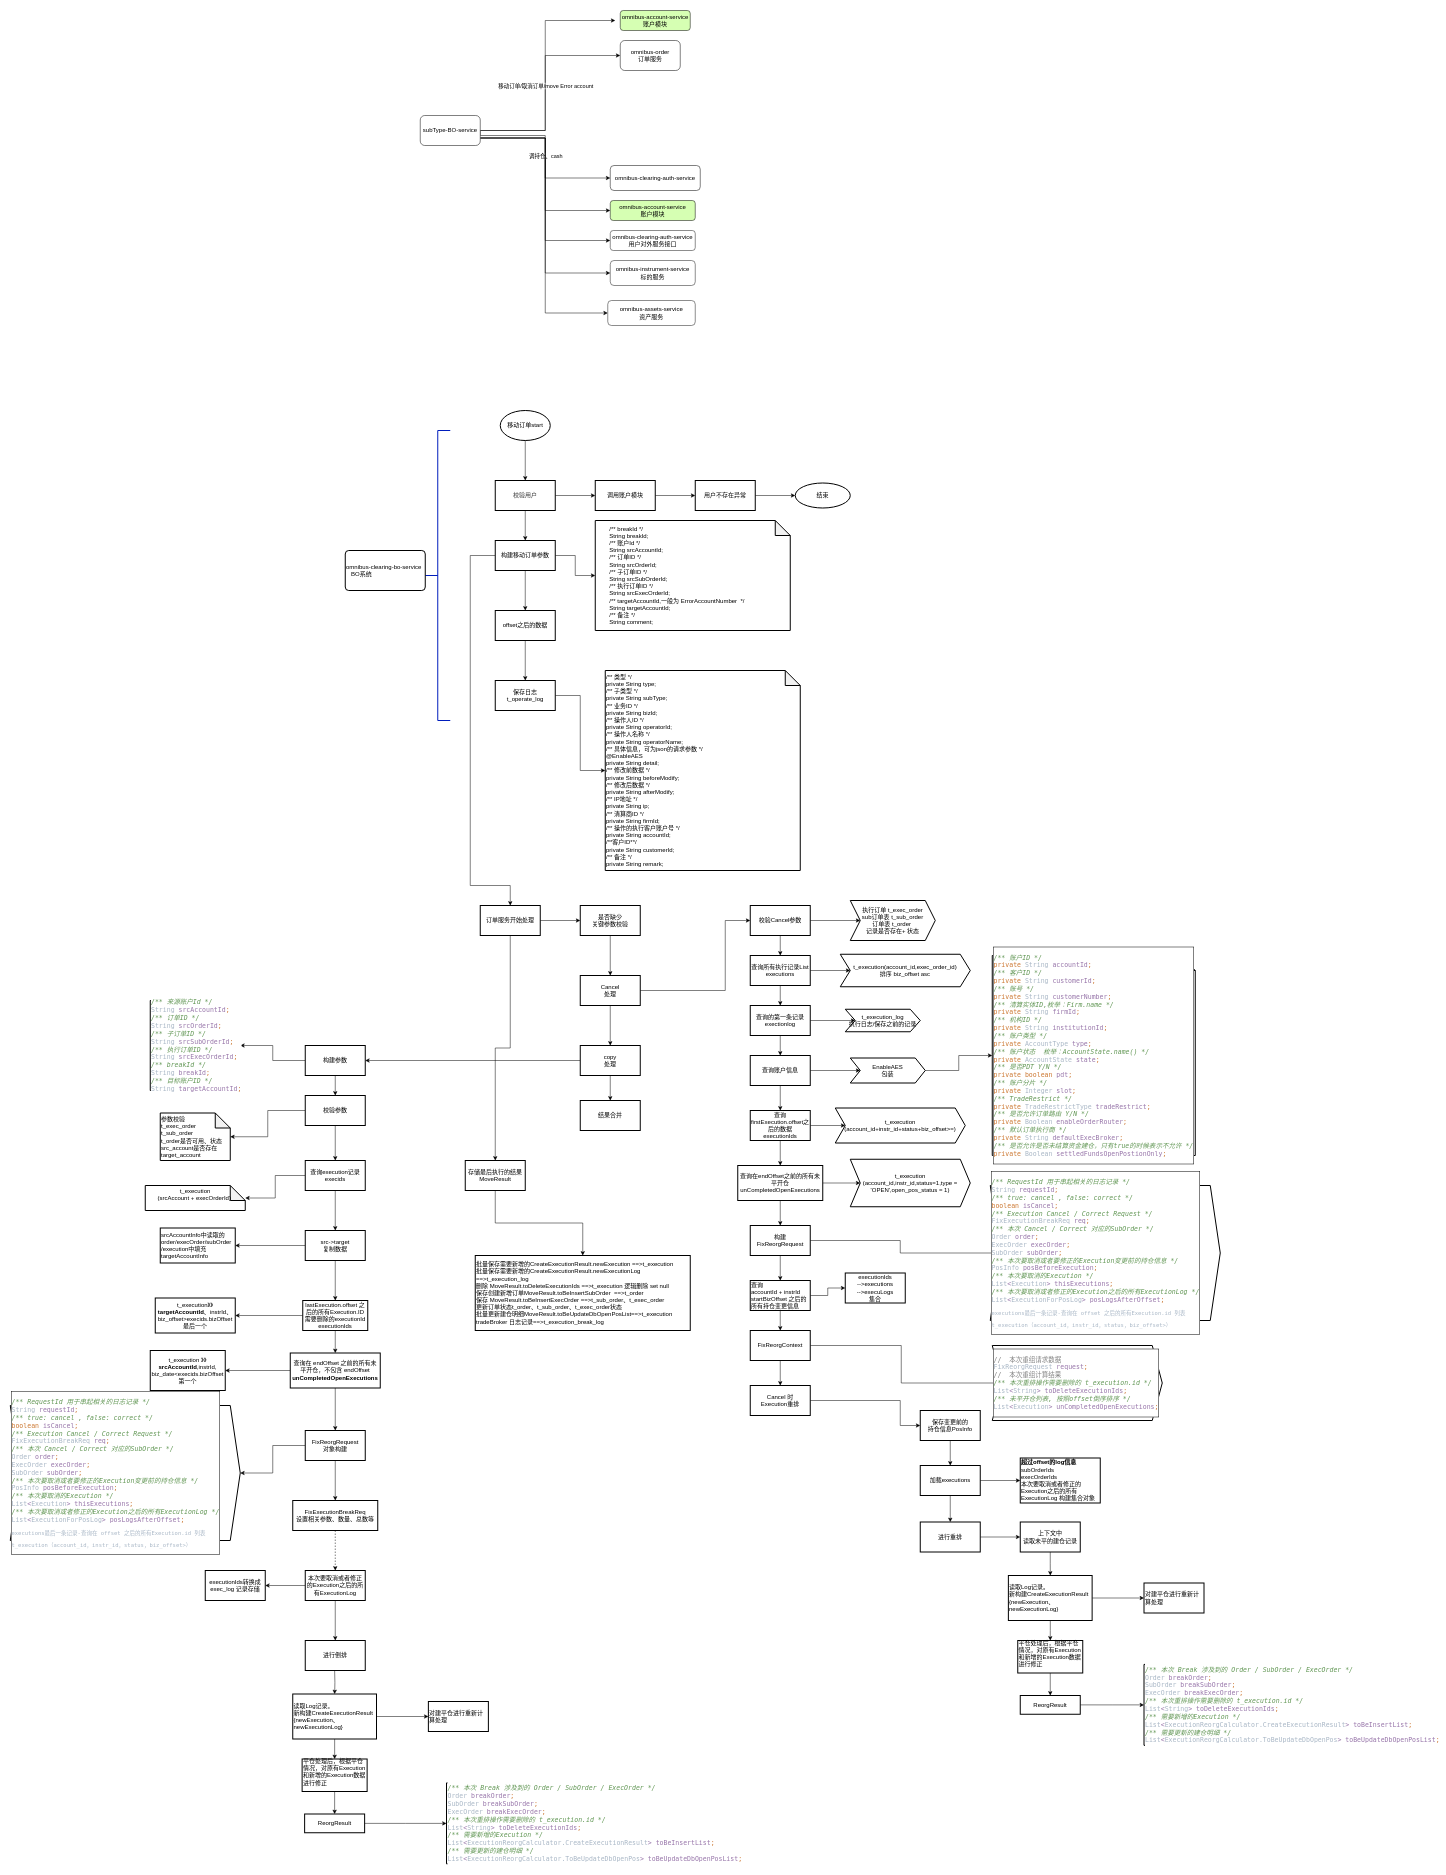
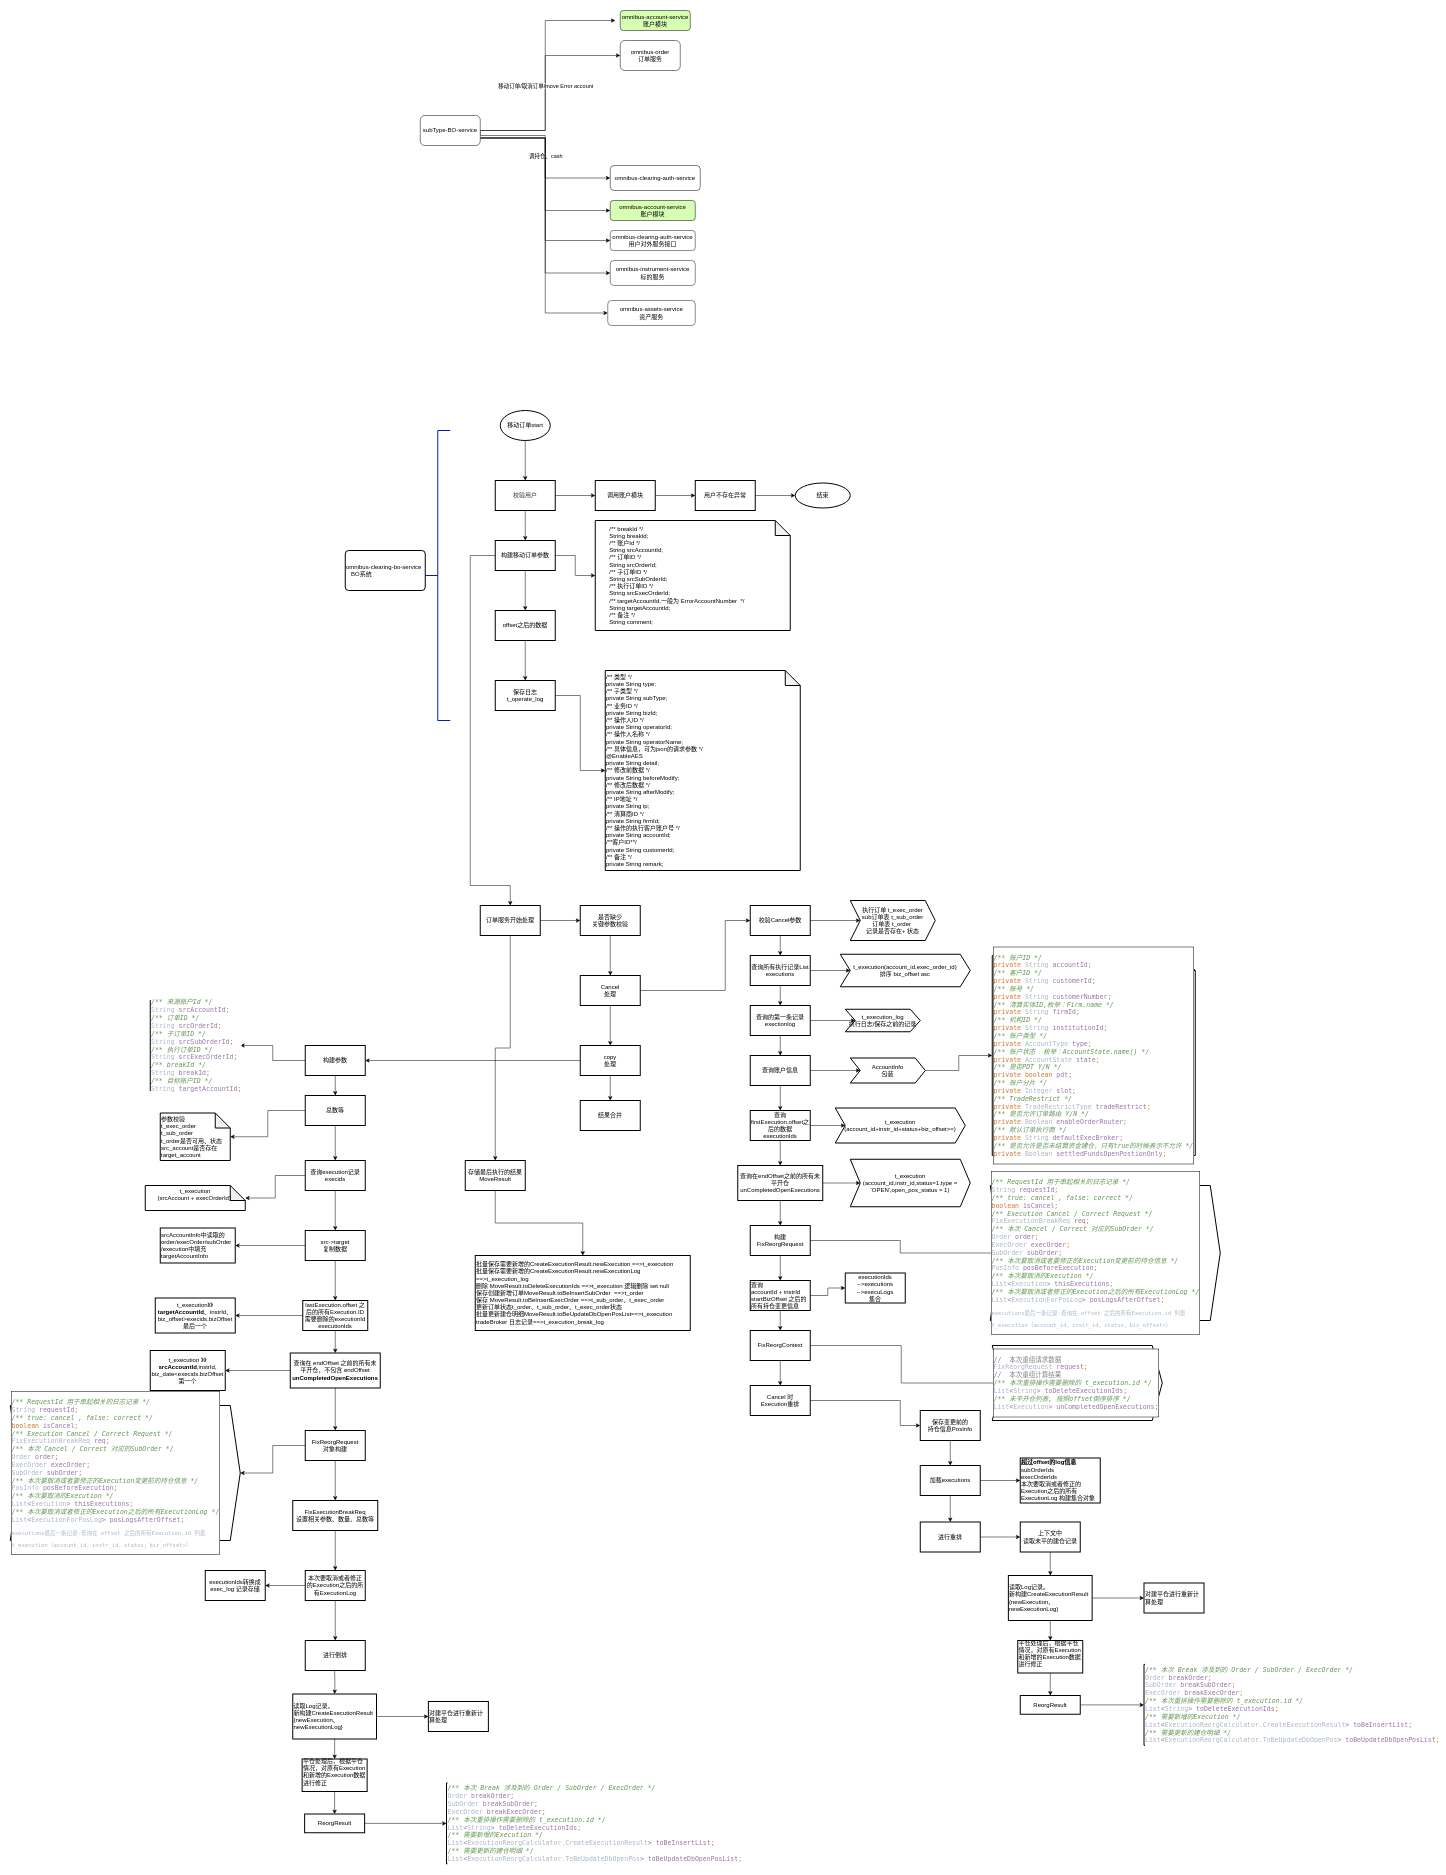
(888, 1070) -> (888, 1070)
(335, 1110) -> (335, 1110)
(335, 1549) -> (335, 1549)
